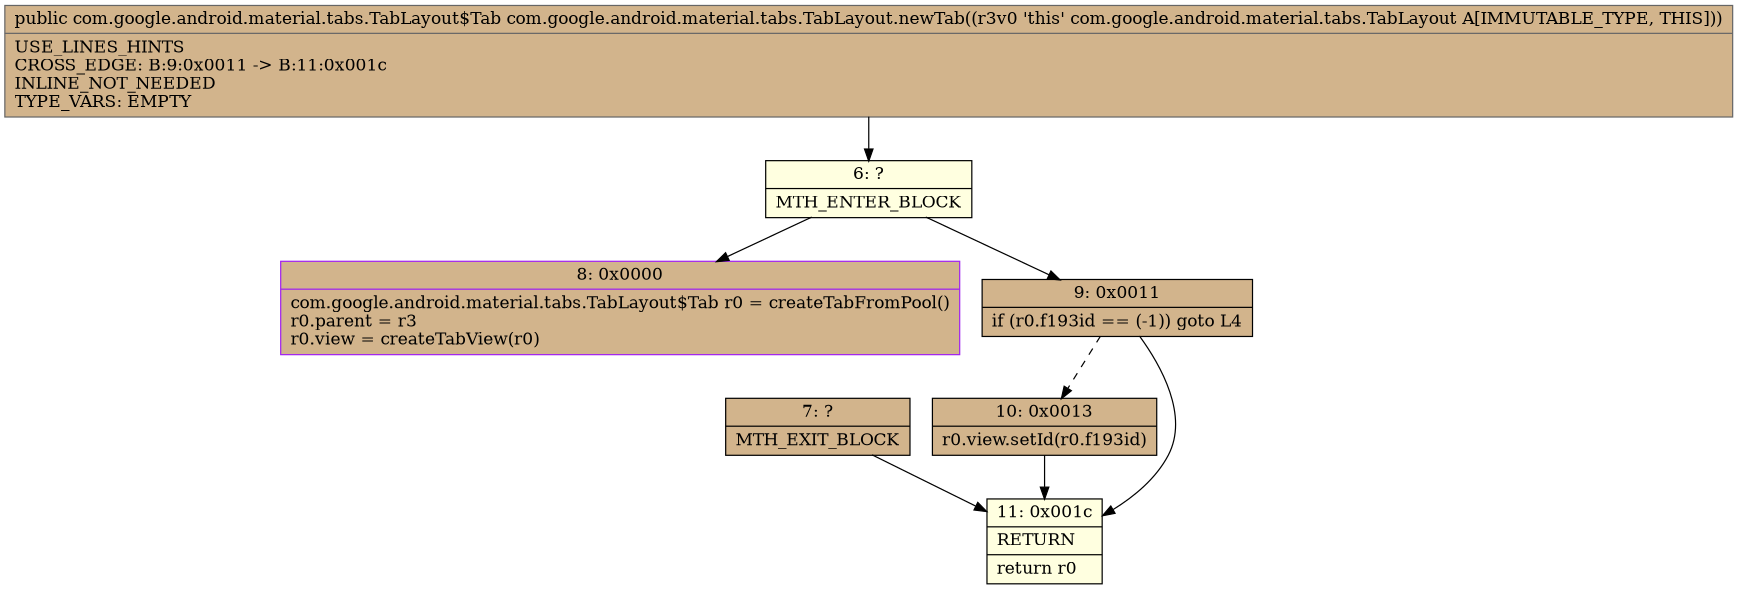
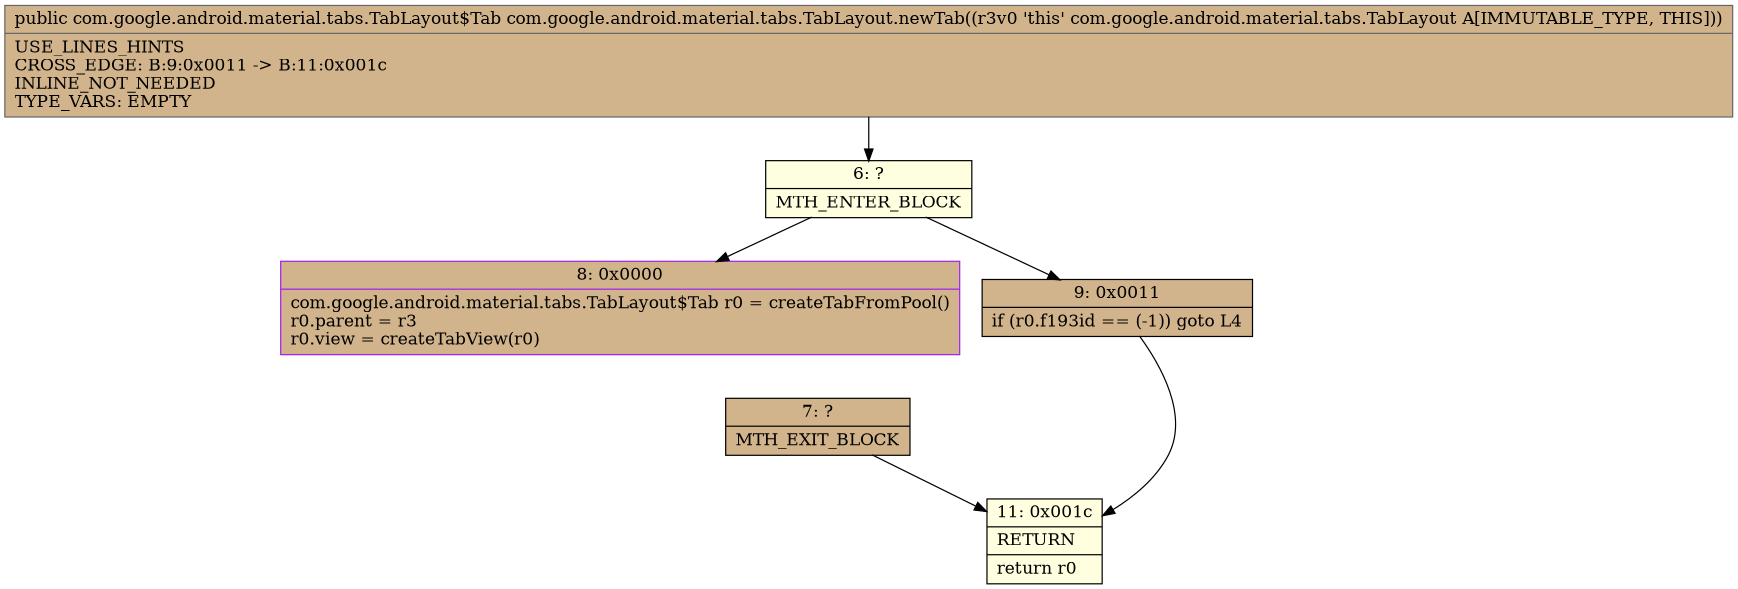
(1045, 427) -> none
